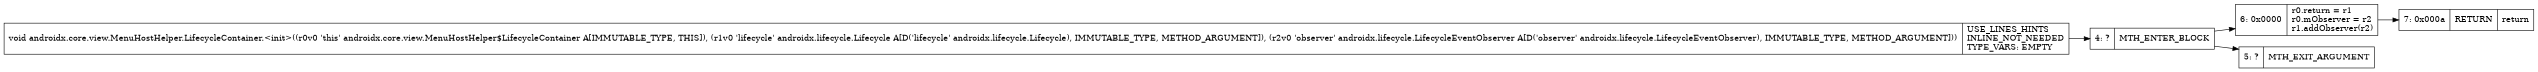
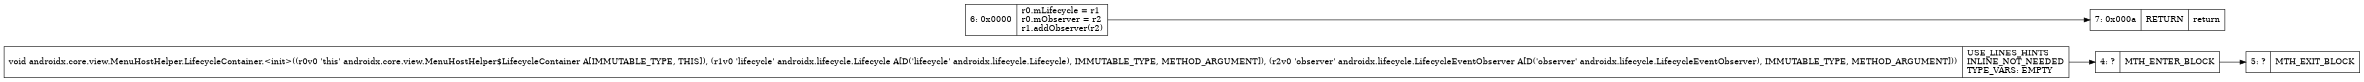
(2322, 11) -> (1061, 11)
(2222, 30) -> none
(2319, 57) -> (2315, 62)
